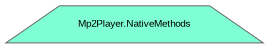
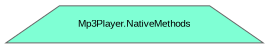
(135, 24) -> (135, 24)
